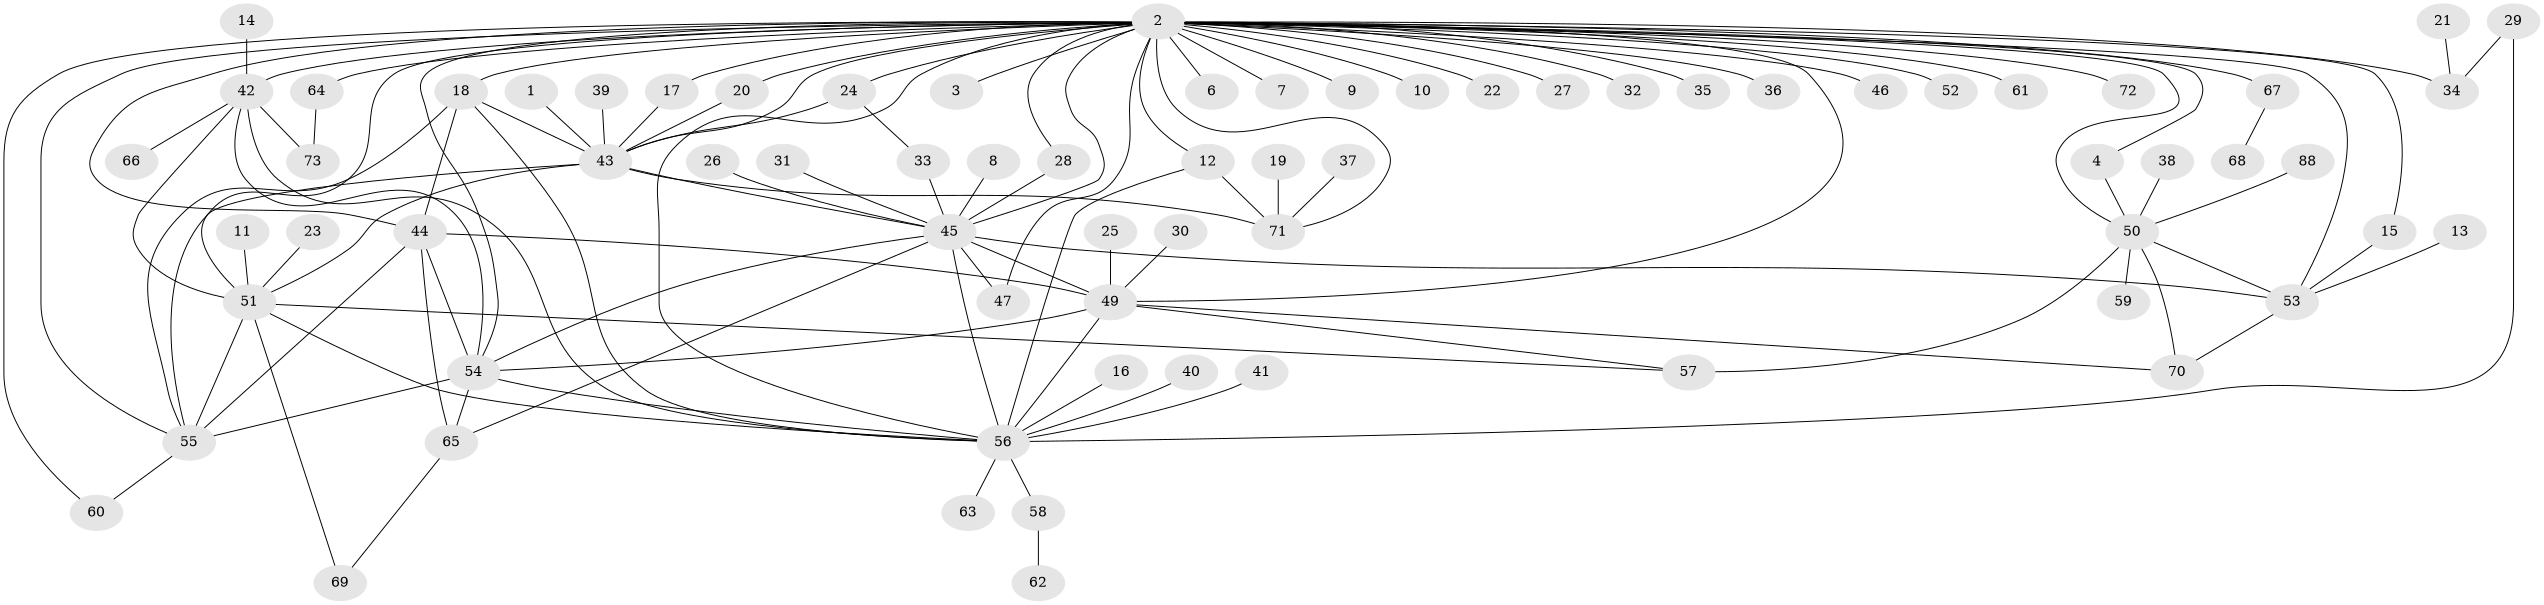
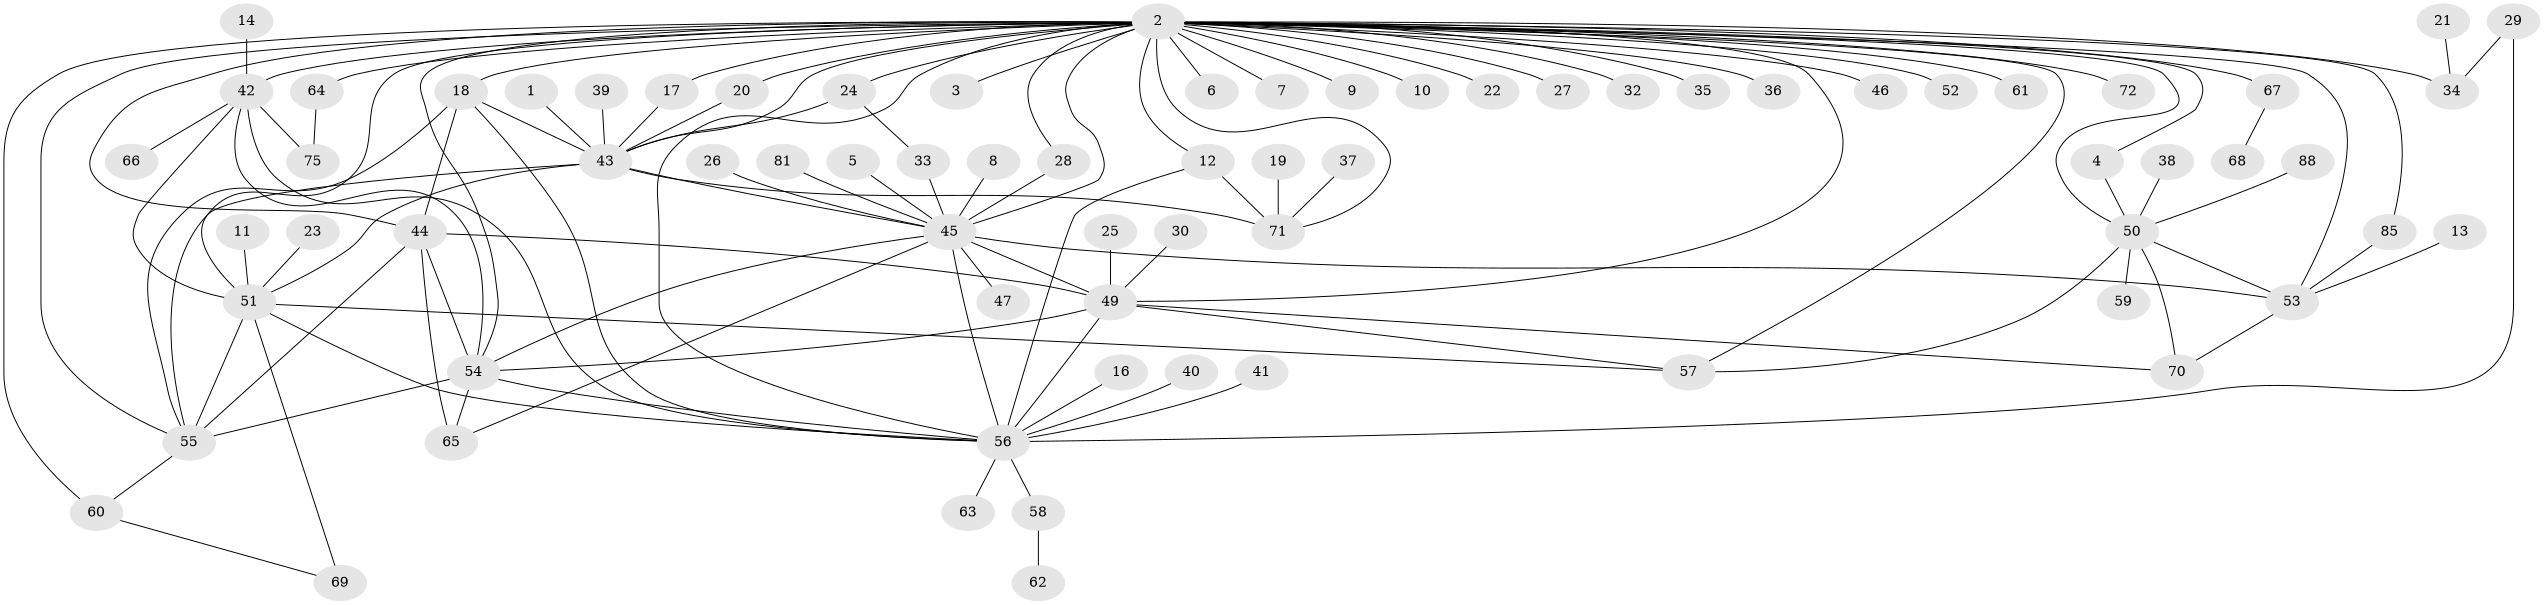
(313, 162) -> (313, 162)
(783, 162) -> (783, 162)
none -> (853, 162)
(1110, 184) -> (2057, 76)
(2390, 232) -> (2390, 232)
(396, 513) -> (218, 548)
